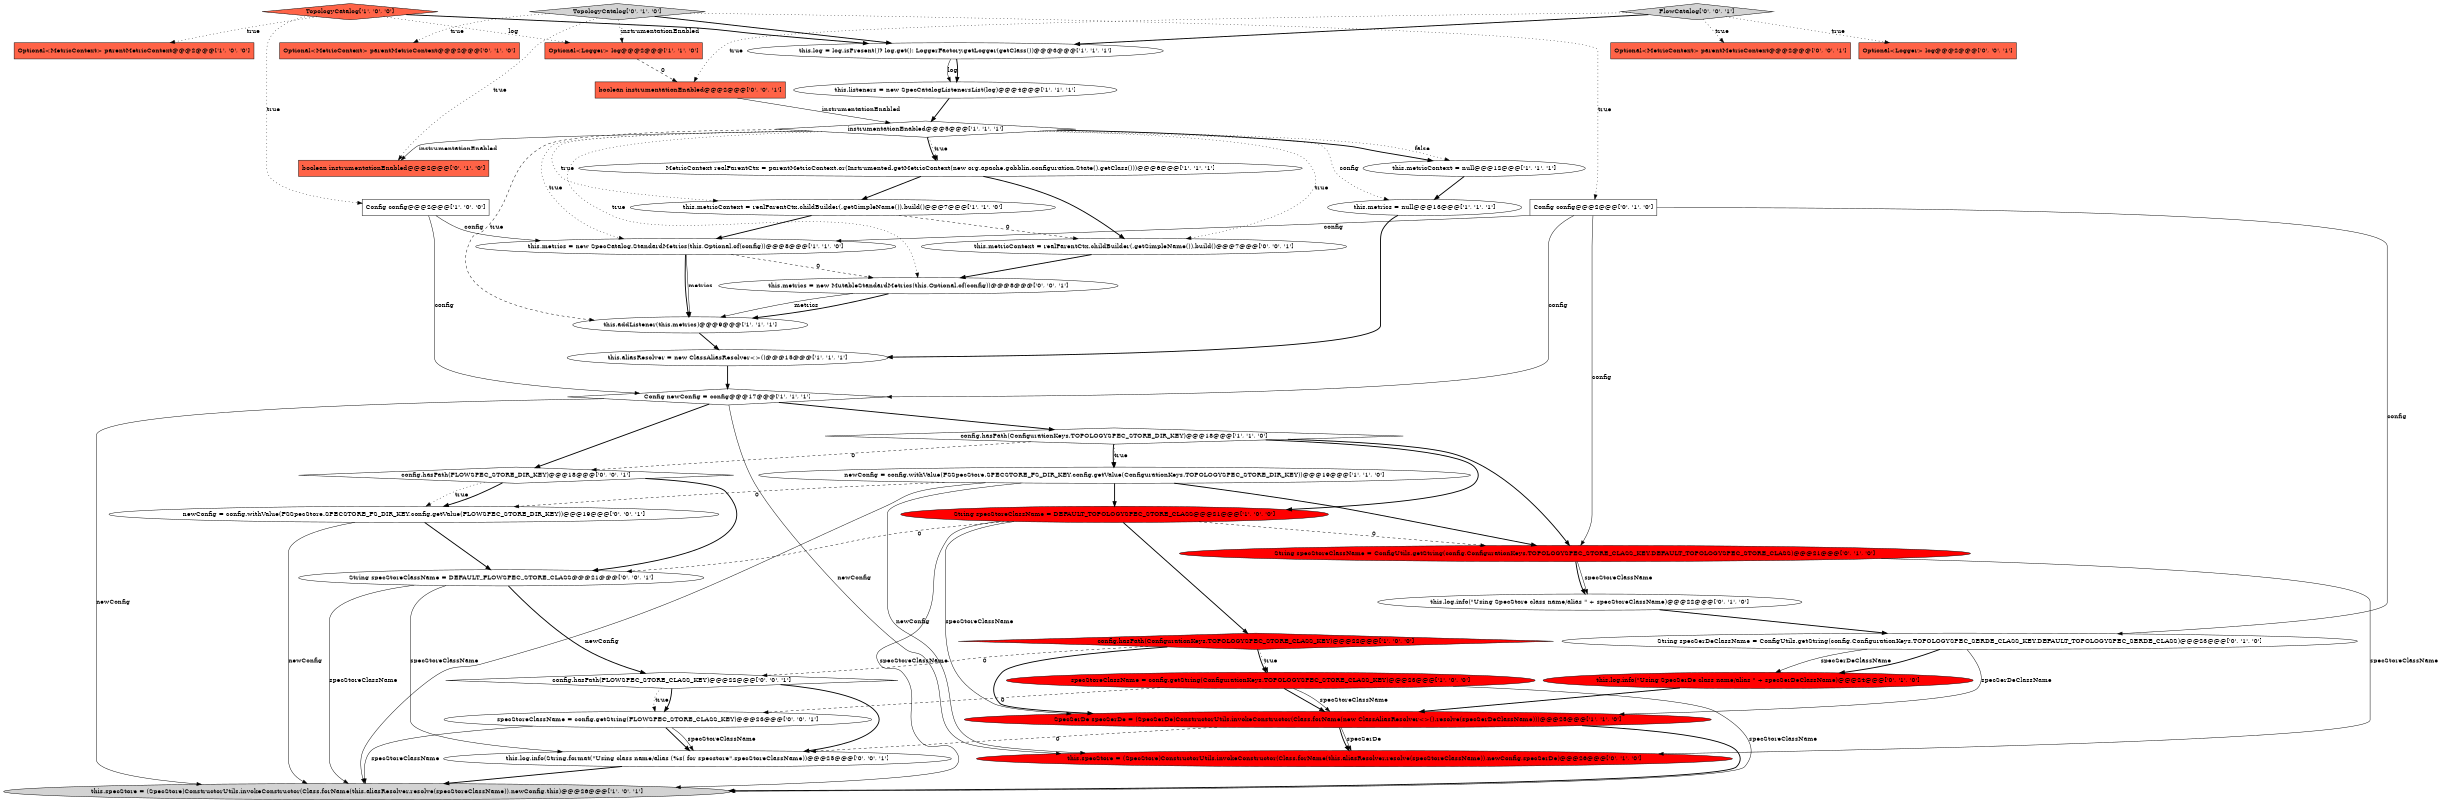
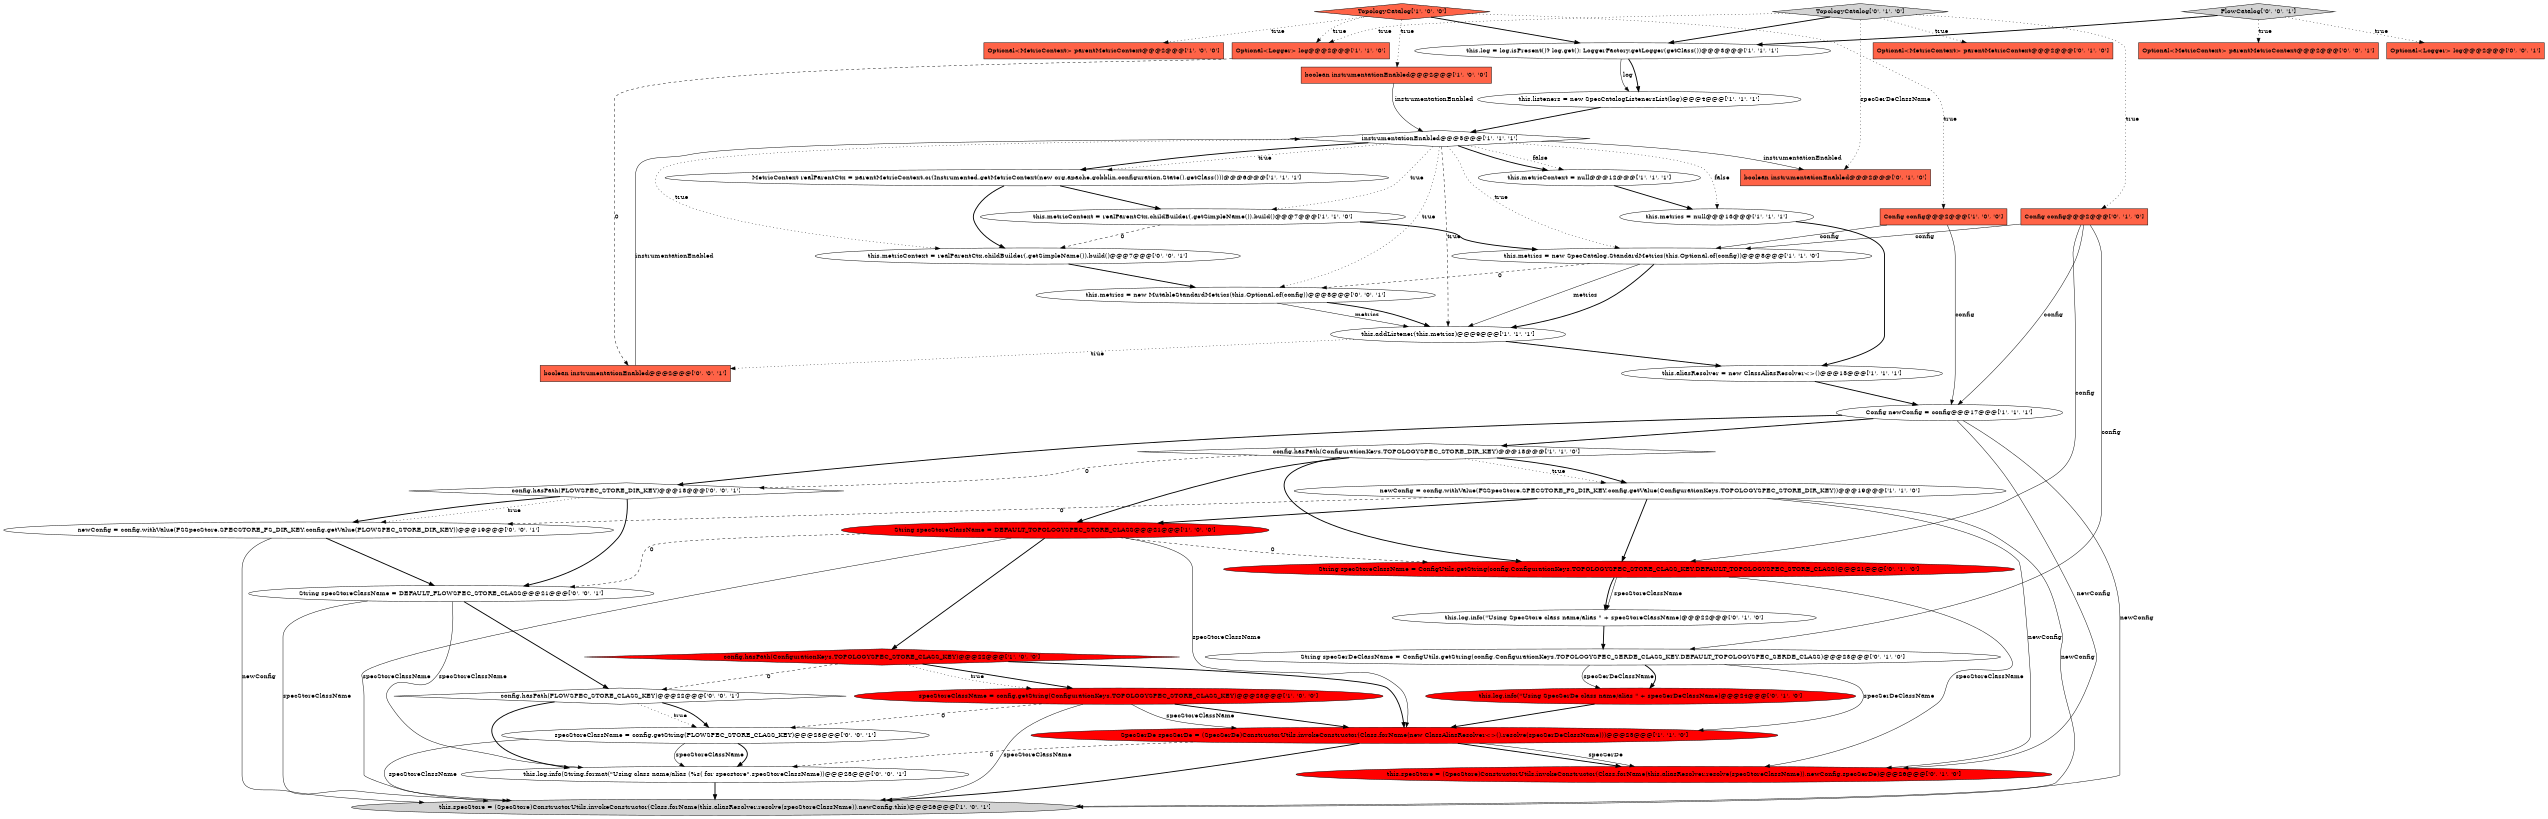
(1179, 20) -> (1045, 354)
(513, 31) -> (1340, 31)
(660, 31) -> (1385, 31)
none -> (1396, 75)
(500, 90) -> (1896, 99)
(1349, 168) -> (1722, 178)
(426, 207) -> (1944, 217)
(1593, 207) -> (2084, 217)
(728, 397) -> (1949, 413)
